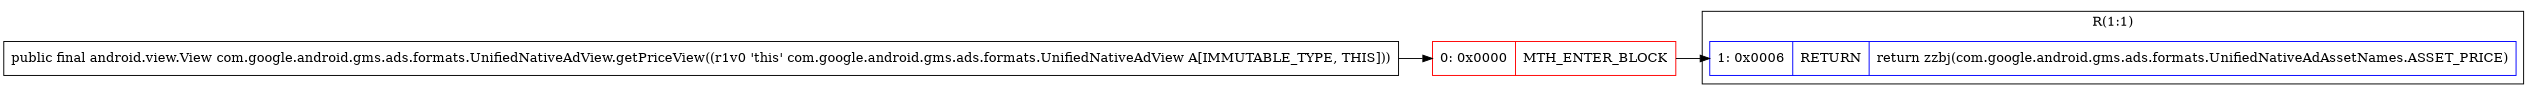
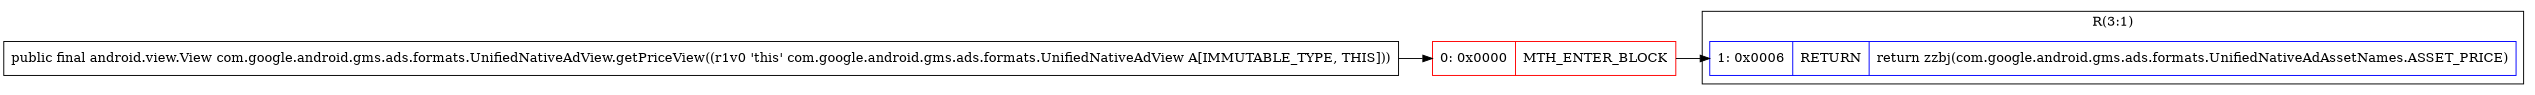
(2113, 22) -> (2113, 22)
